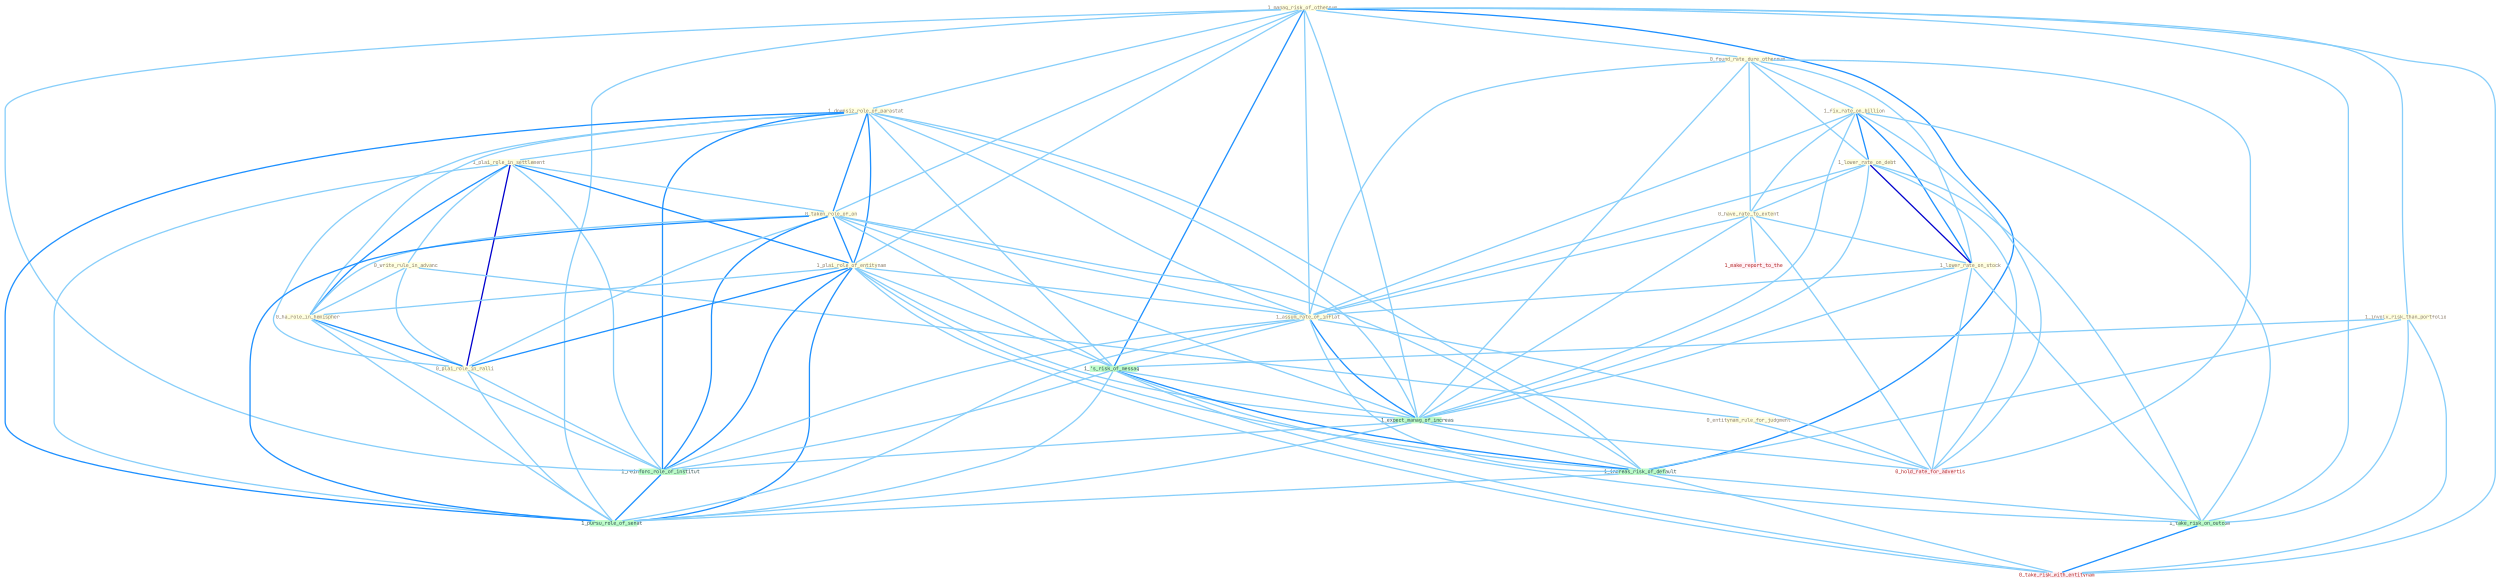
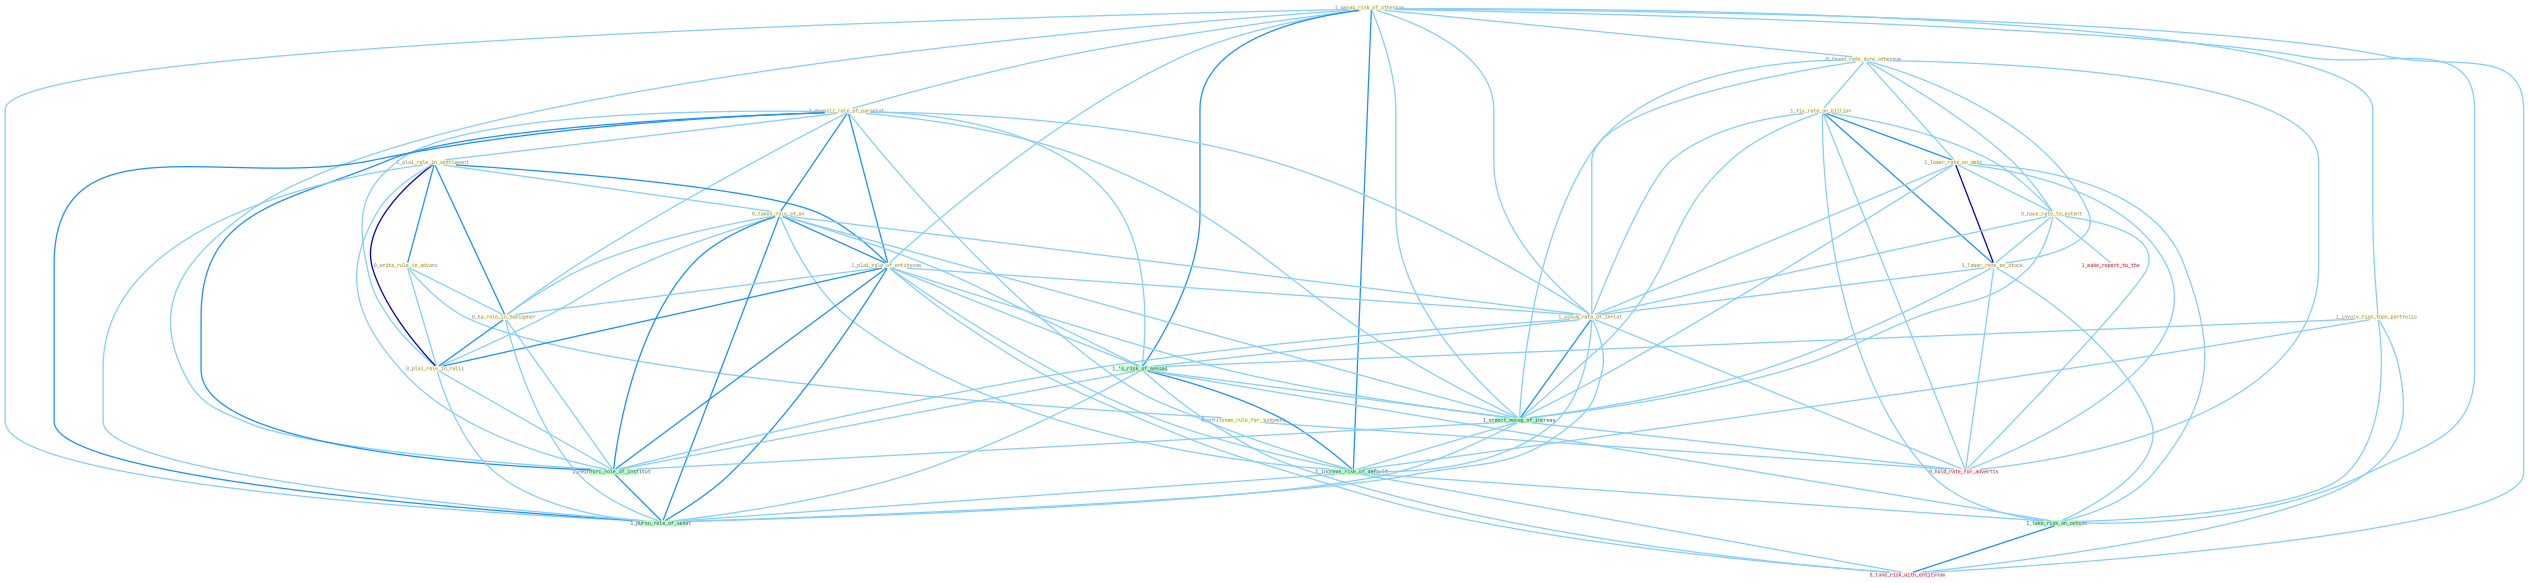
(1068, 109) -> none
(452, 208) -> (421, 214)
